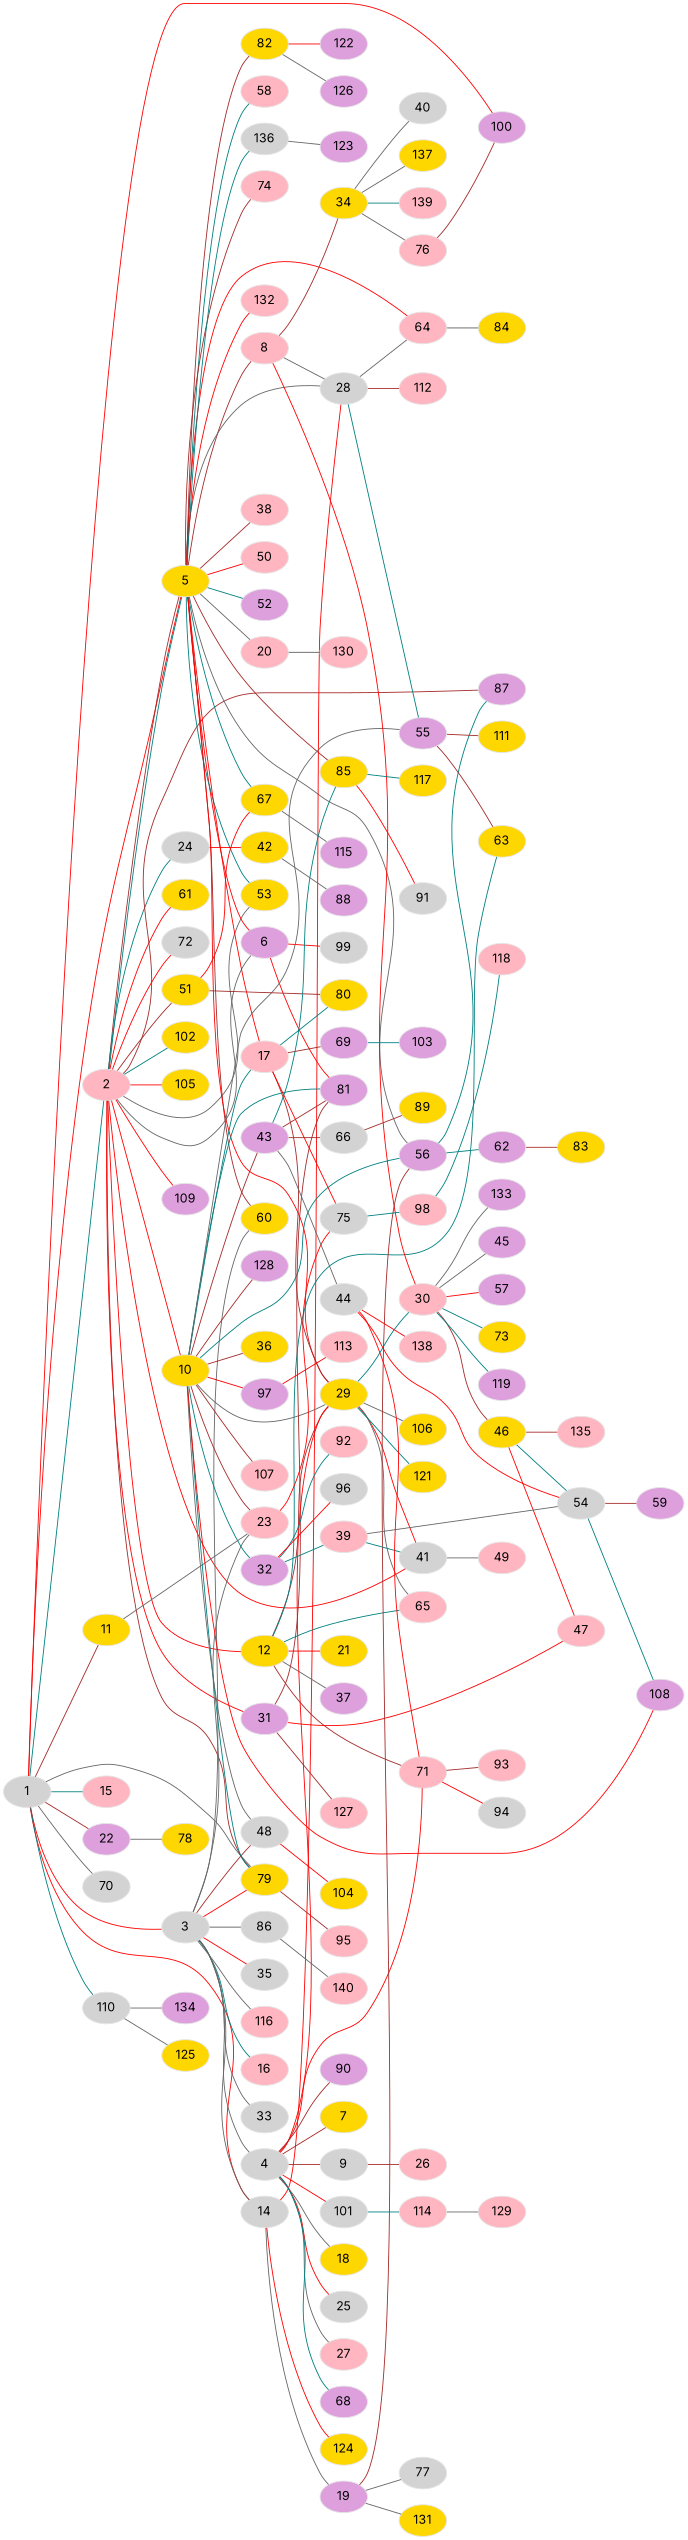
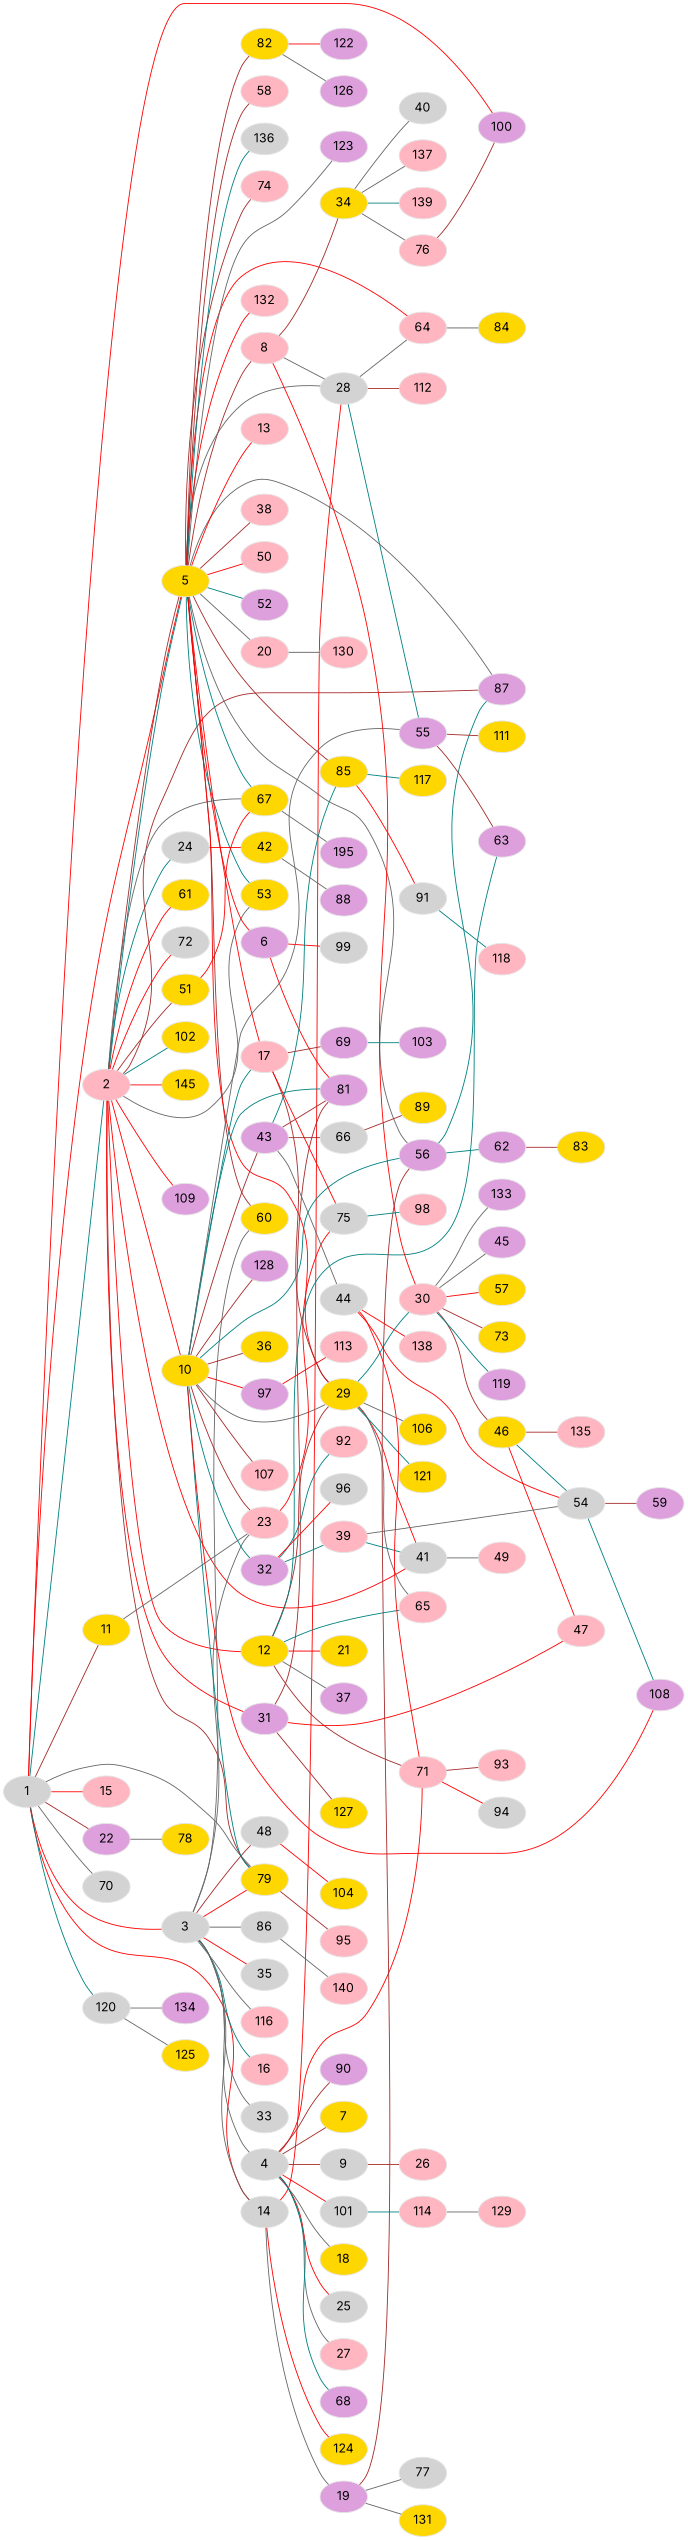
(304, 143) -> (226, 287)
(423, 156) -> (423, 156)
(211, 250) -> (211, 250)
none -> (265, 429)
none -> (347, 519)
(502, 841) -> (502, 841)
(344, 853) -> (344, 853)
(344, 995) -> none
(479, 1083) -> (457, 924)
(186, 1085) -> (186, 1085)
(217, 1129) -> (157, 830)
(502, 1290) -> (502, 1290)
(462, 1318) -> (462, 1318)
(205, 1606) -> none
(304, 1779) -> none
(67, 1792) -> (67, 1792)
(344, 1813) -> (344, 1813)
(106, 2008) -> (106, 2008)
